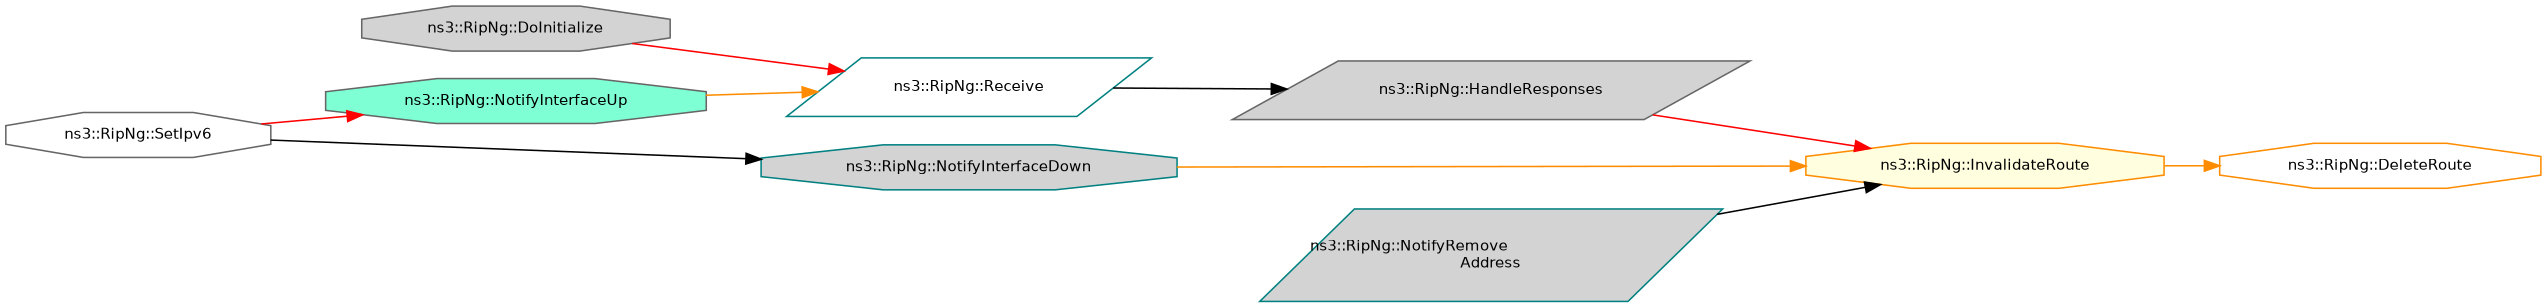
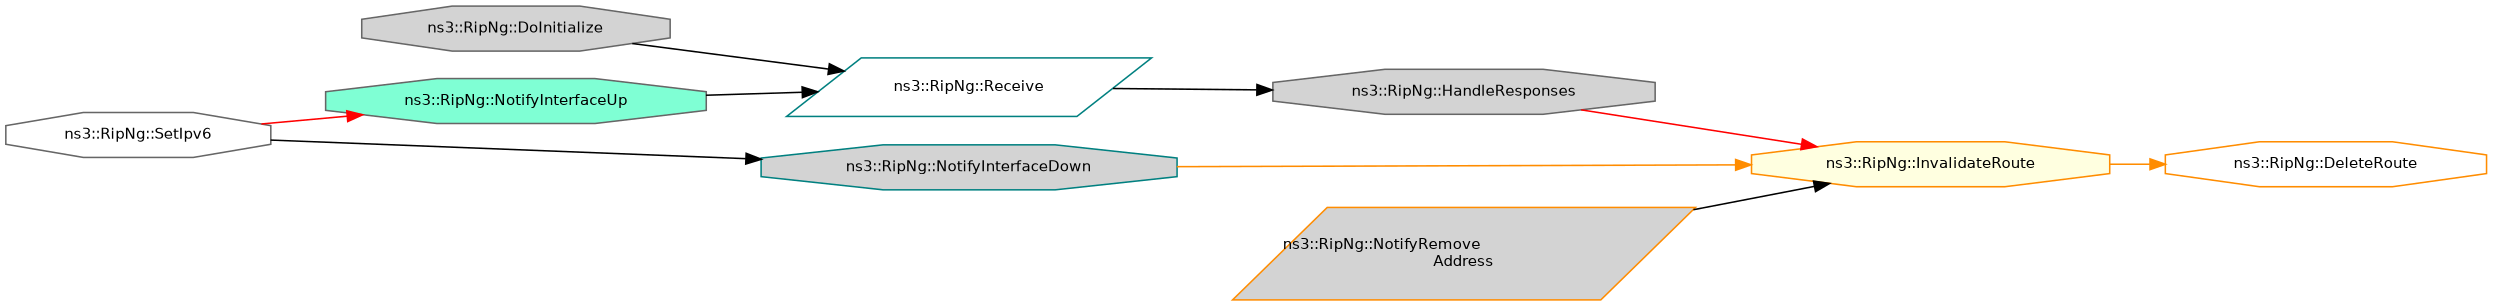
(730, 56) -> (730, 56)
(1491, 90) -> (1464, 92)
(754, 94) -> (754, 94)
(1491, 255) -> (1464, 254)
